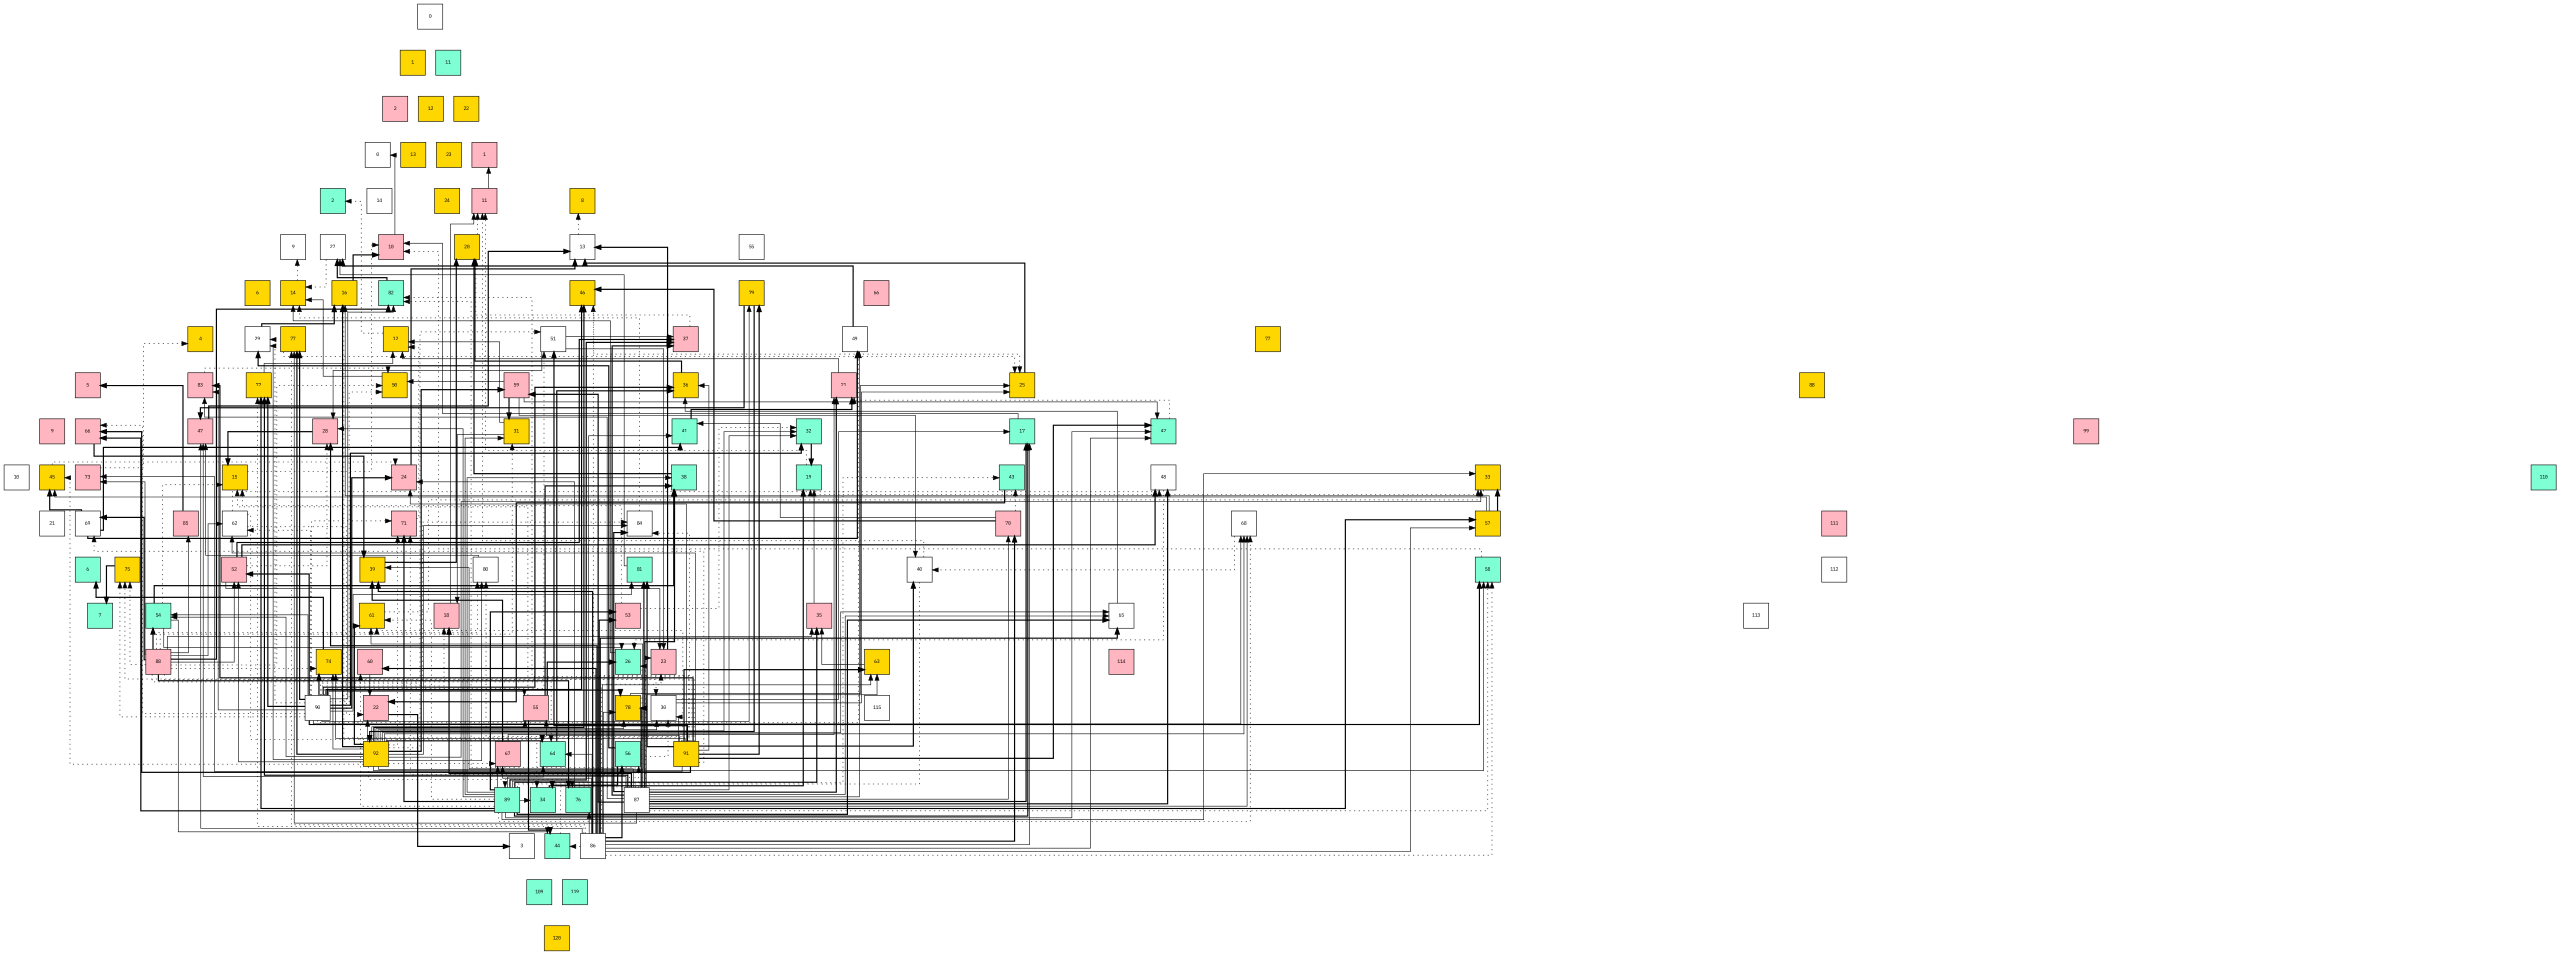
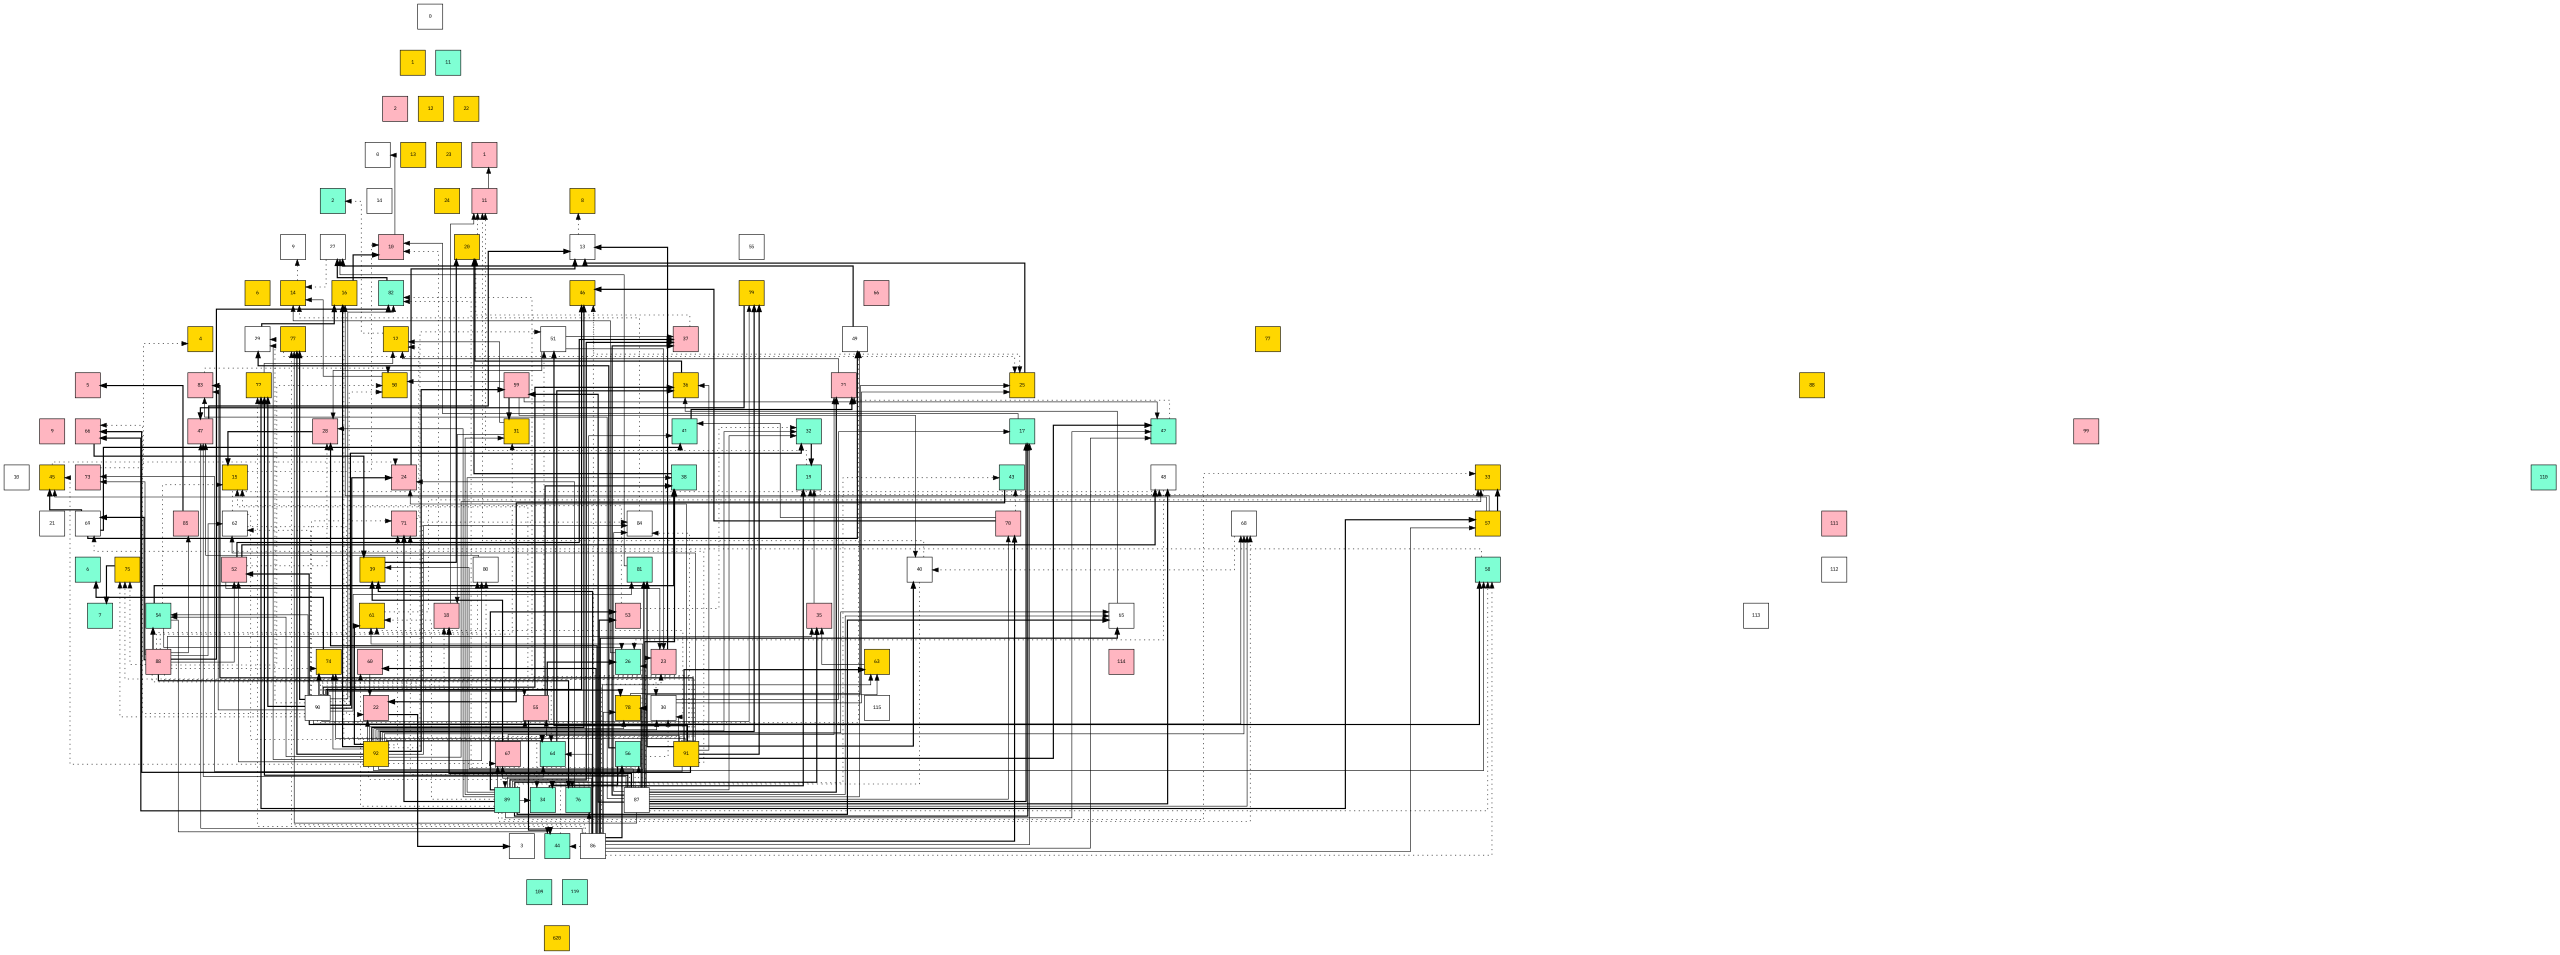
(754, 652) -> (754, 673)
(614, 664) -> (614, 664)
(1204, 802) -> (1204, 802)
(557, 938) -> (557, 938)
